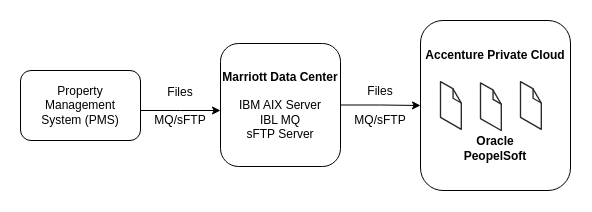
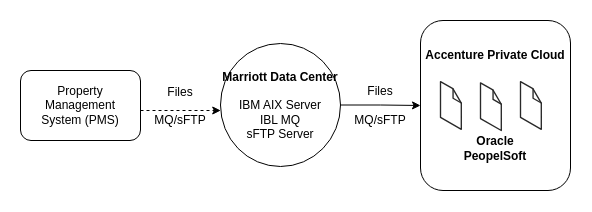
(281, 105) -> (281, 105)
(178, 111) -> (178, 111)
